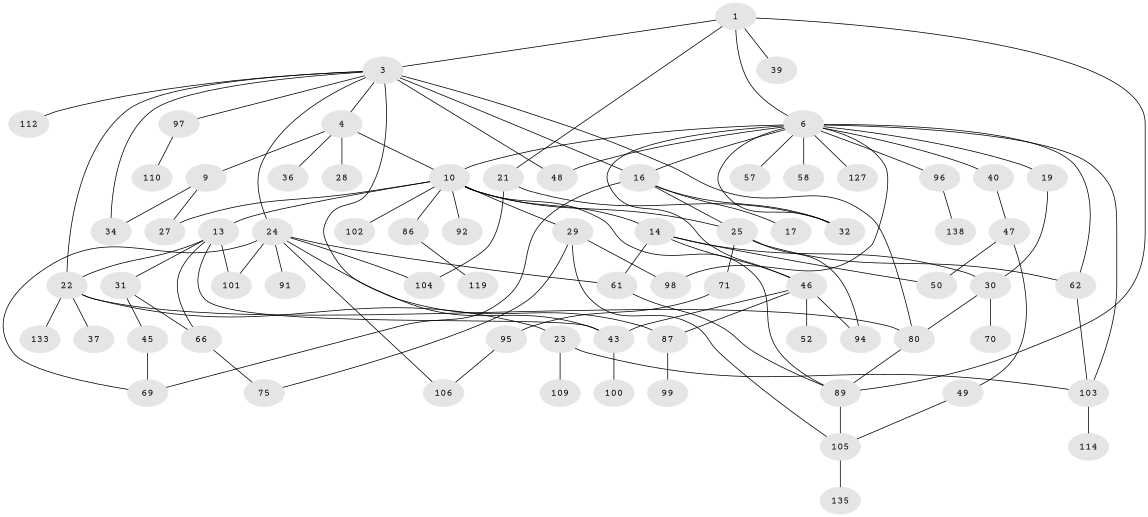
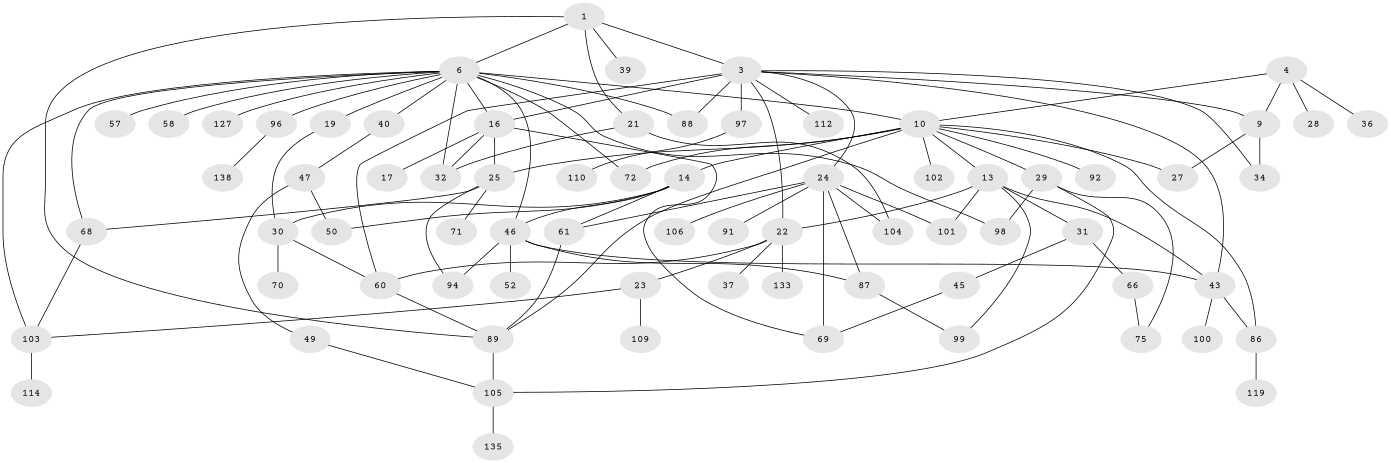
(362, 97) -> (1004, 85)
(557, 178) -> (687, 124)
none -> (631, 178)
(178, 281) -> (1026, 249)
(1076, 285) -> (87, 232)
none -> (1236, 312)
(506, 339) -> none
(914, 339) -> (380, 285)
